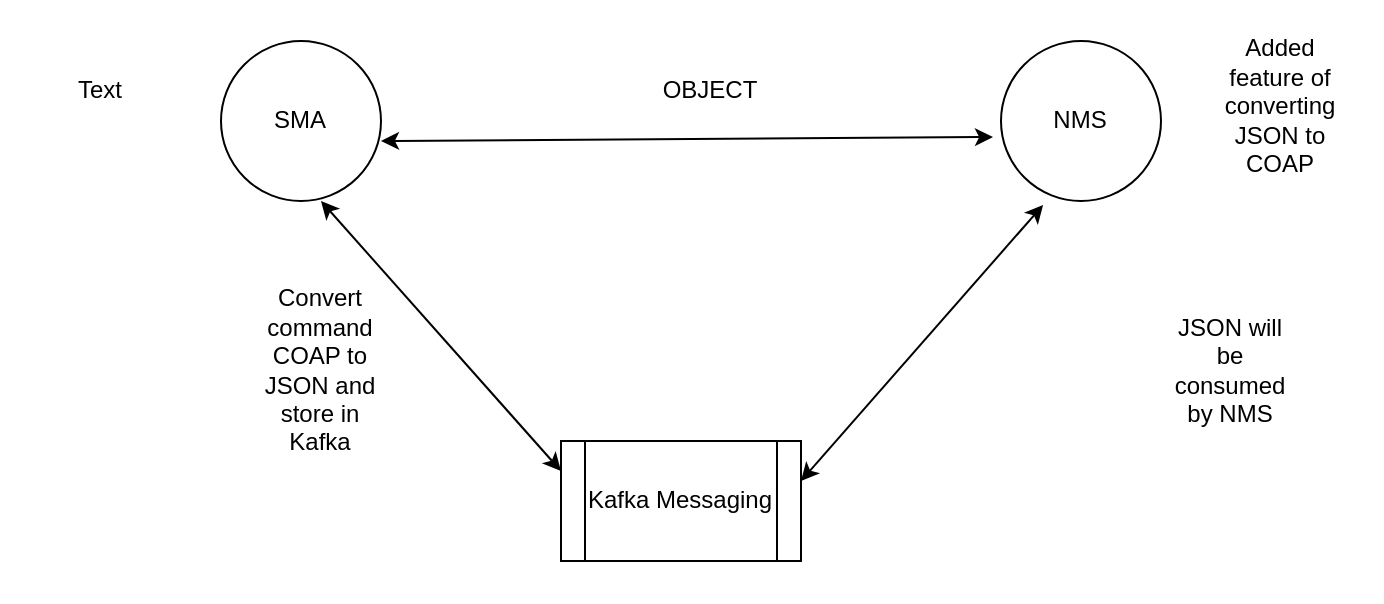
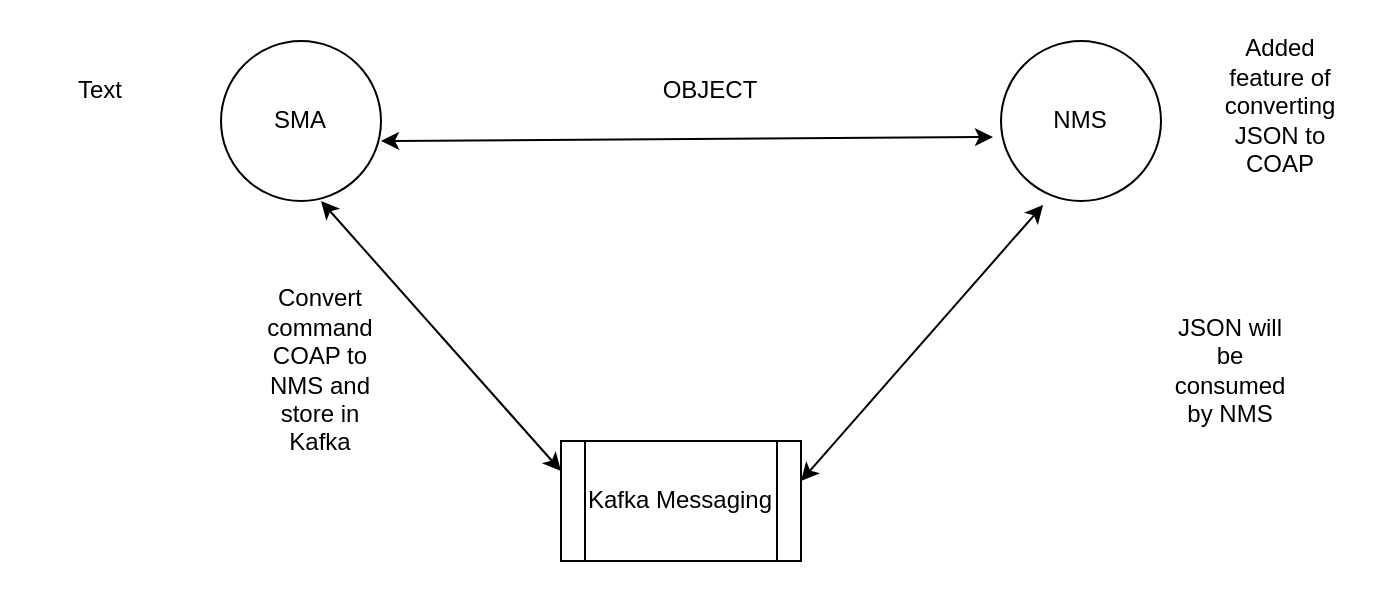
(321, 371) -> (321, 371)
